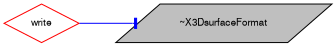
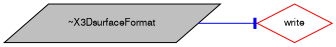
(106, 23) -> (225, 23)
